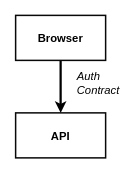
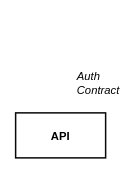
(60, 38) -> none
(60, 83) -> none
